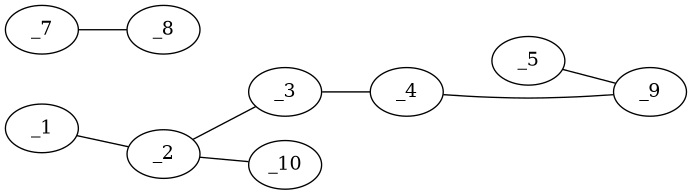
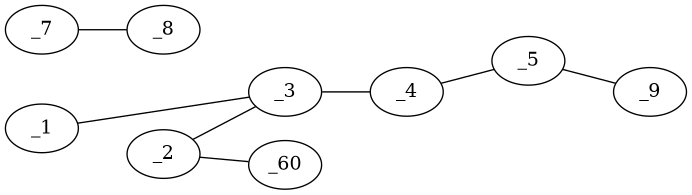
(528, 98) -> (468, 76)
(103, 141) -> (164, 110)
(285, 165) -> (285, 165)
